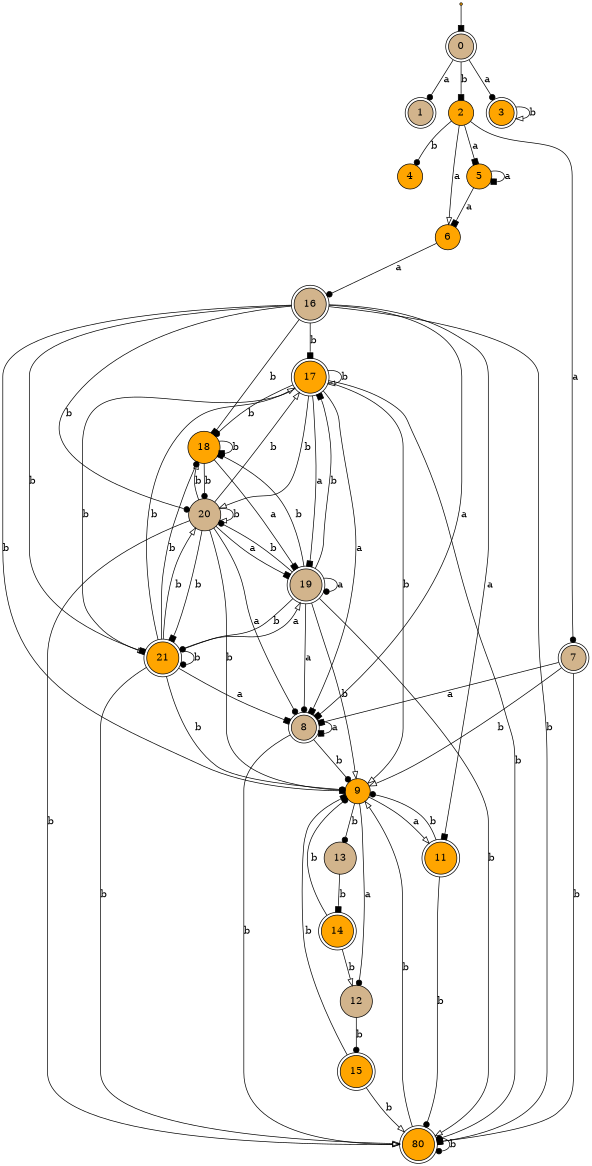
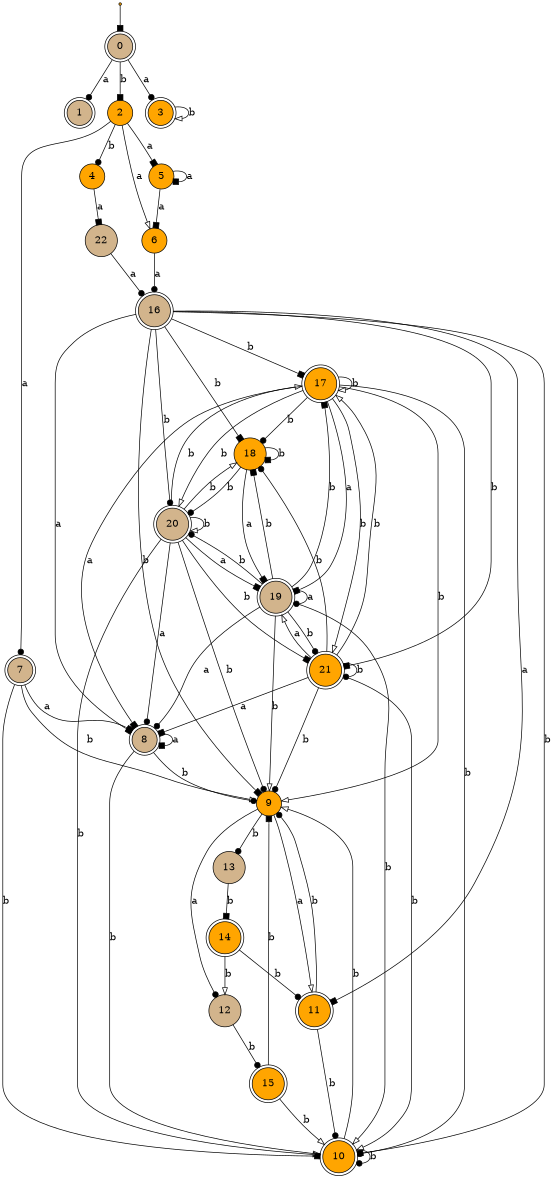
none -> (101, 241)
(205, 515) -> (173, 524)
(170, 584) -> none
(308, 854) -> (263, 969)
(418, 1145) -> (339, 1157)
